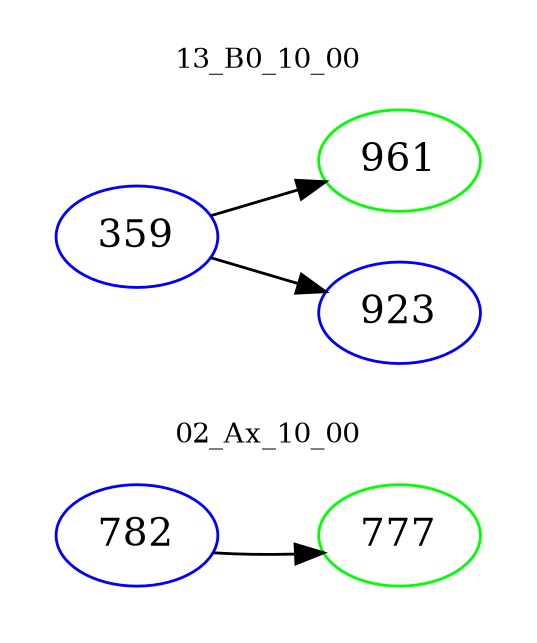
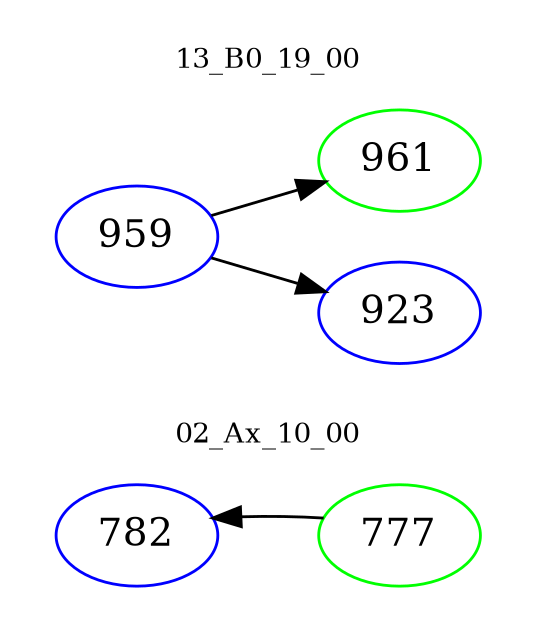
(268, 61) -> (268, 61)
(137, 237) -> (137, 237)
(254, 554) -> (283, 517)
